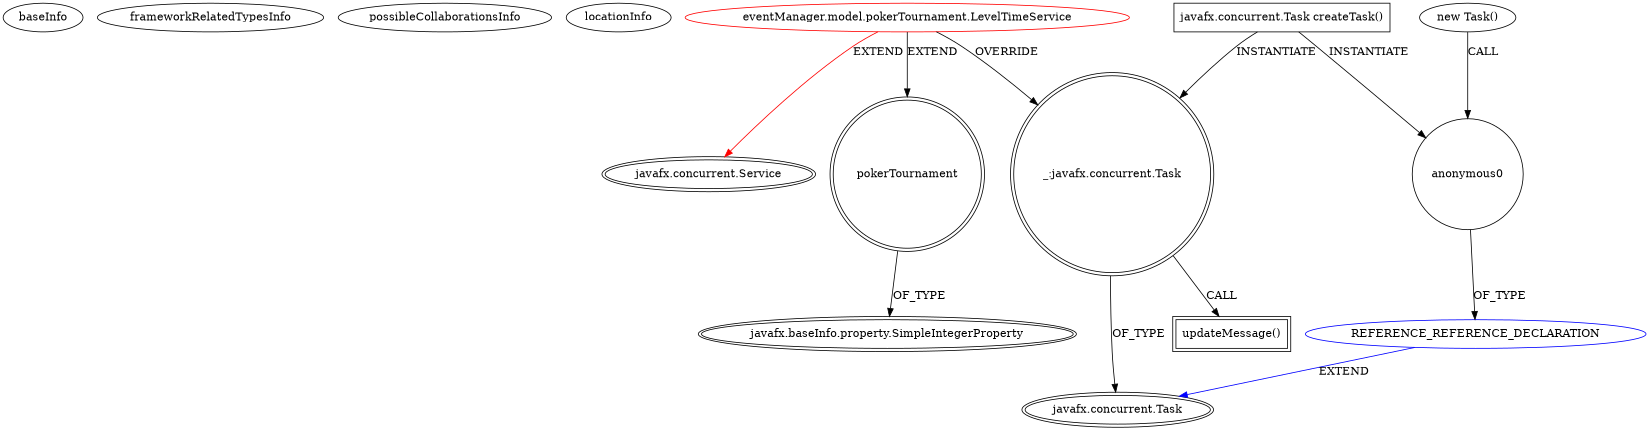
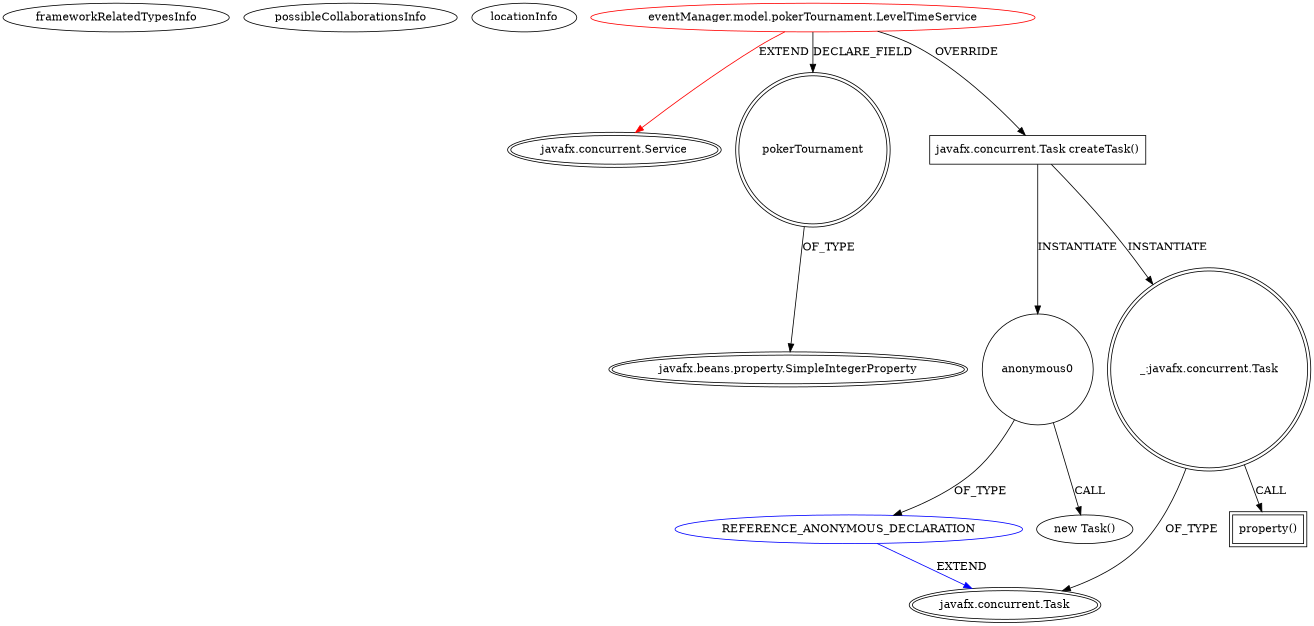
(43, 18) -> none
(933, 52) -> (863, 52)
(986, 63) -> (955, 71)
(1468, 71) -> (1066, 465)
(887, 334) -> (788, 369)
(1232, 334) -> (1268, 529)
(1476, 334) -> (849, 529)
